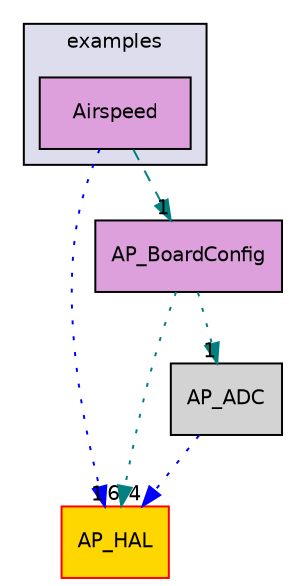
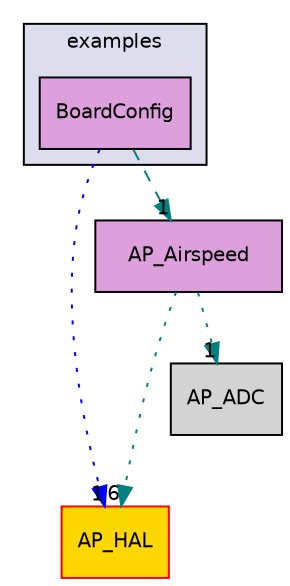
(115, 113) -> (115, 113)
(189, 256) -> (189, 256)
(177, 463) -> none
